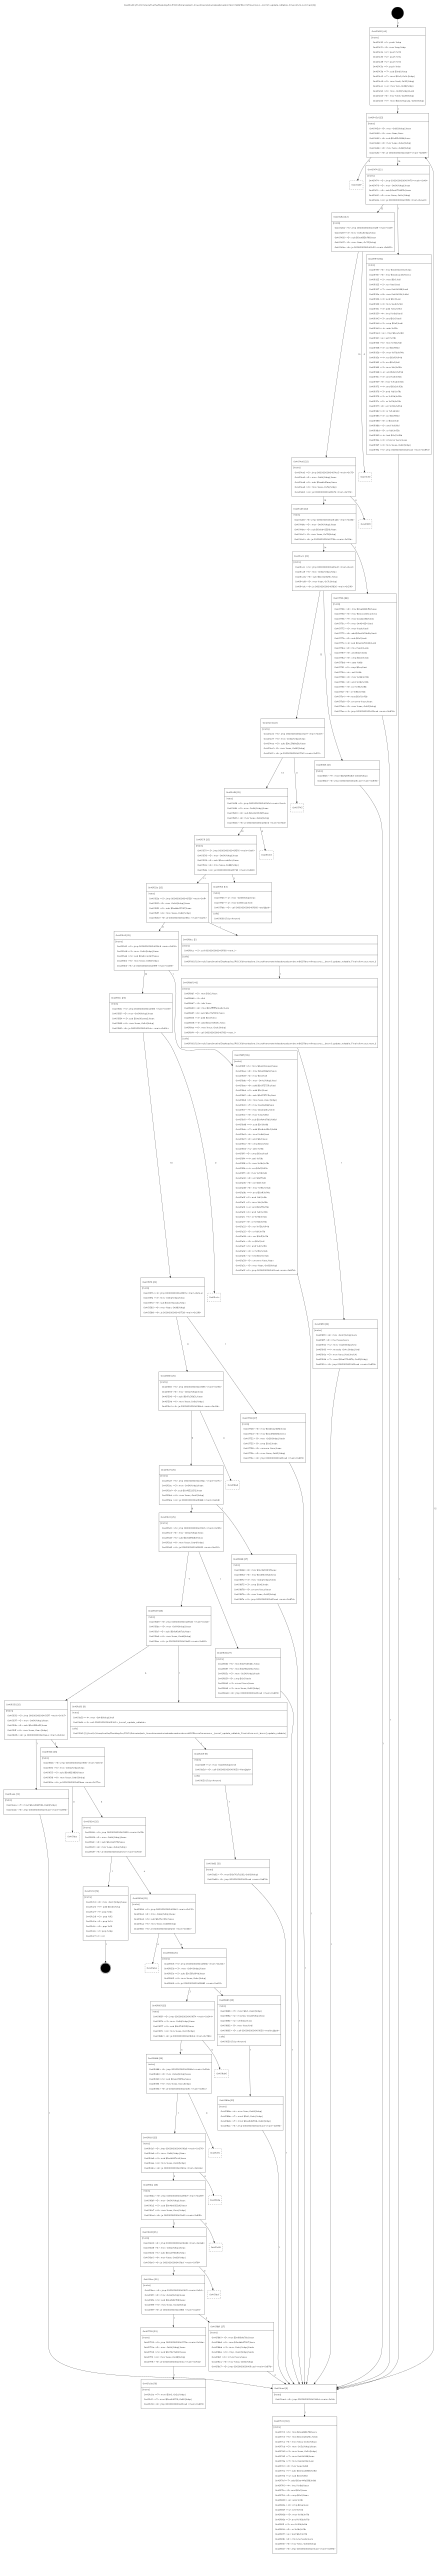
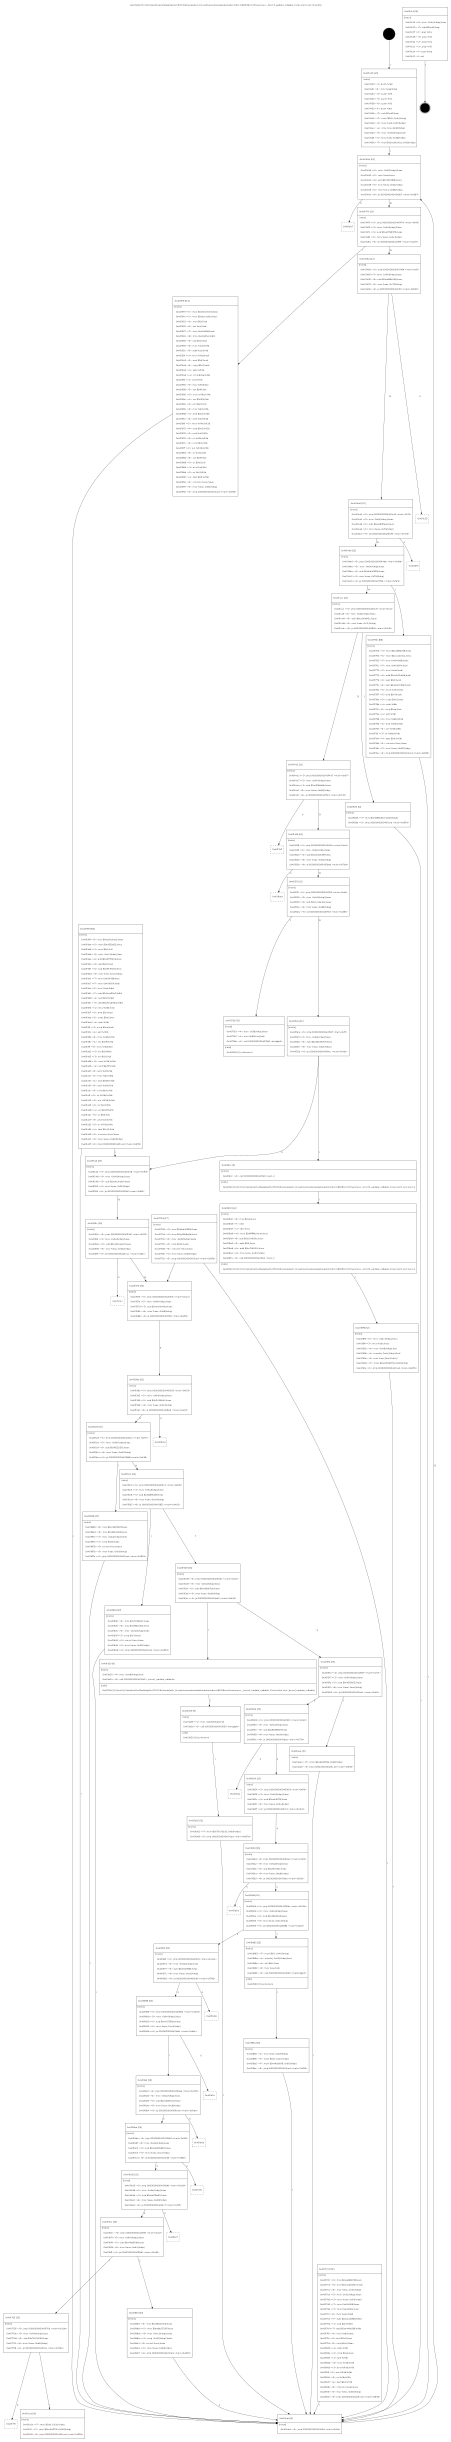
(176, 1038) -> (115, 1152)
(222, 1364) -> (171, 1271)
(110, 1871) -> none
(305, 2409) -> (317, 2407)
none -> (11, 2424)
